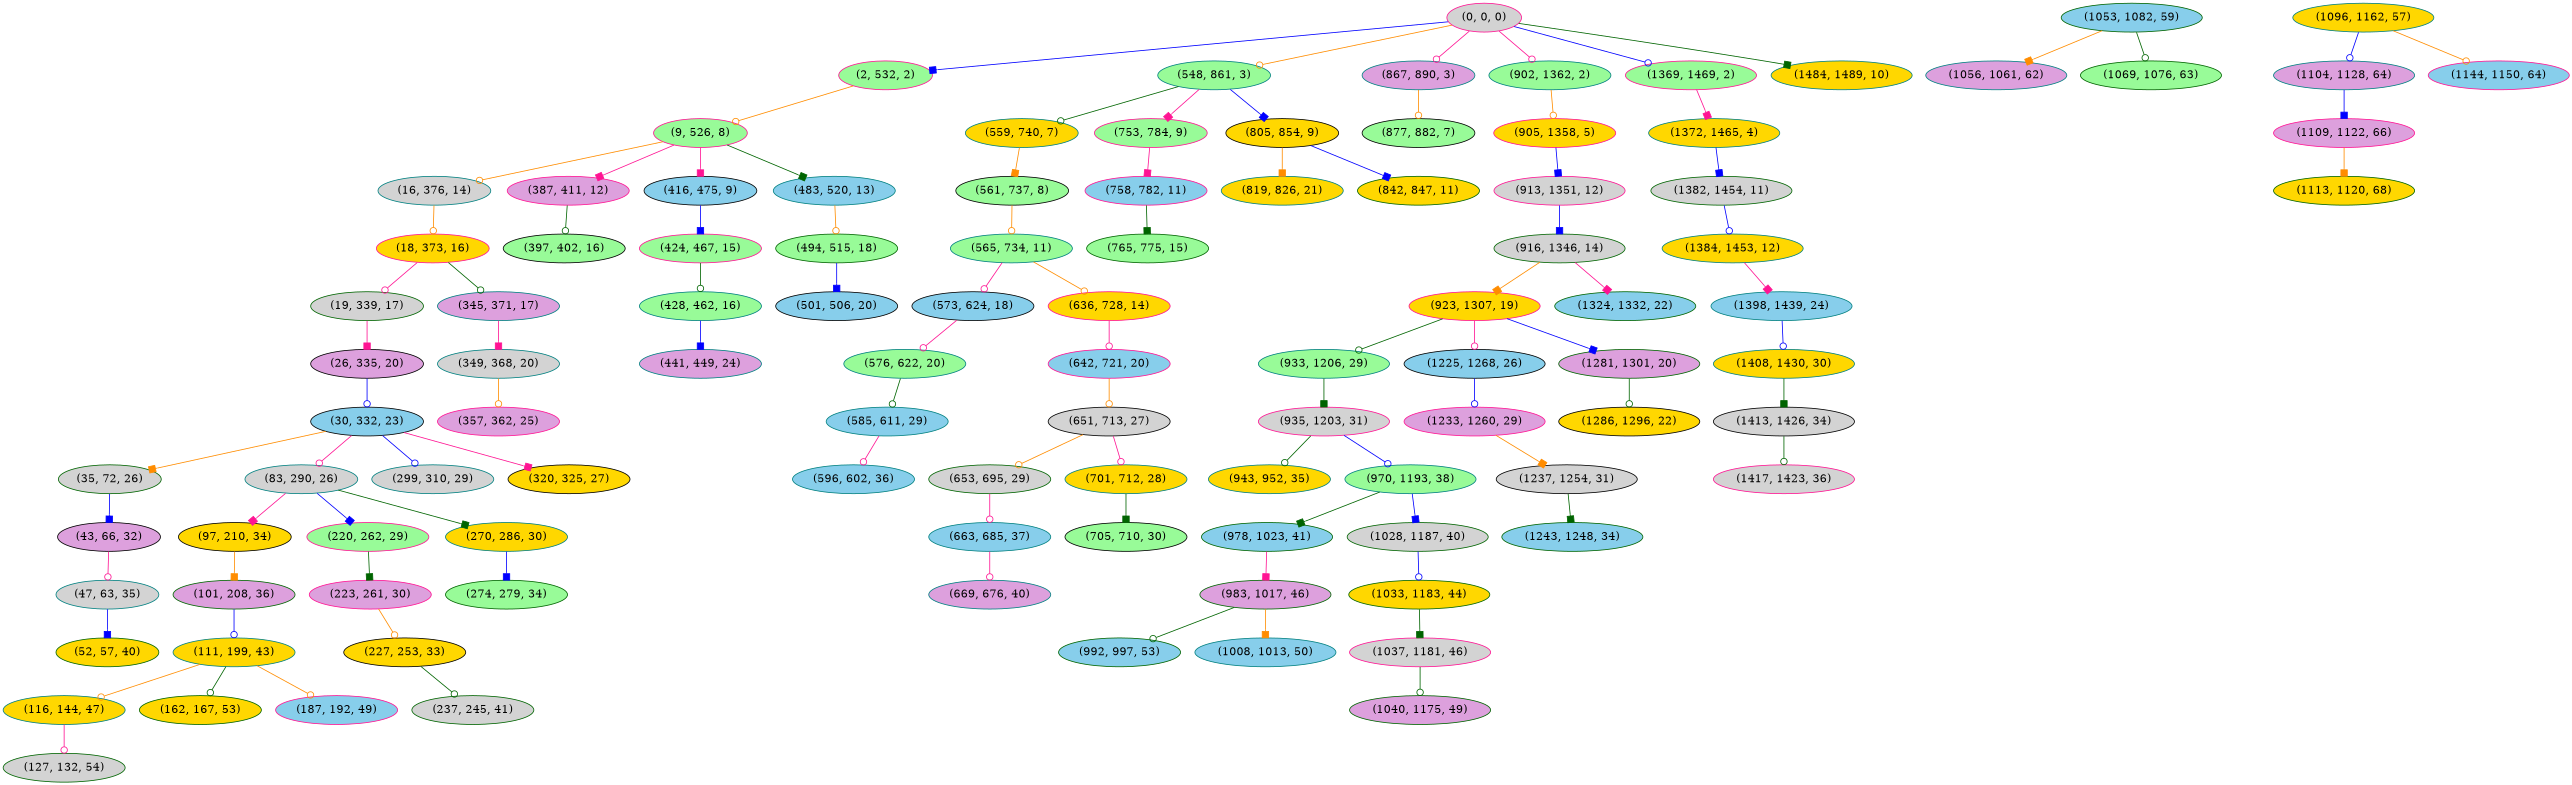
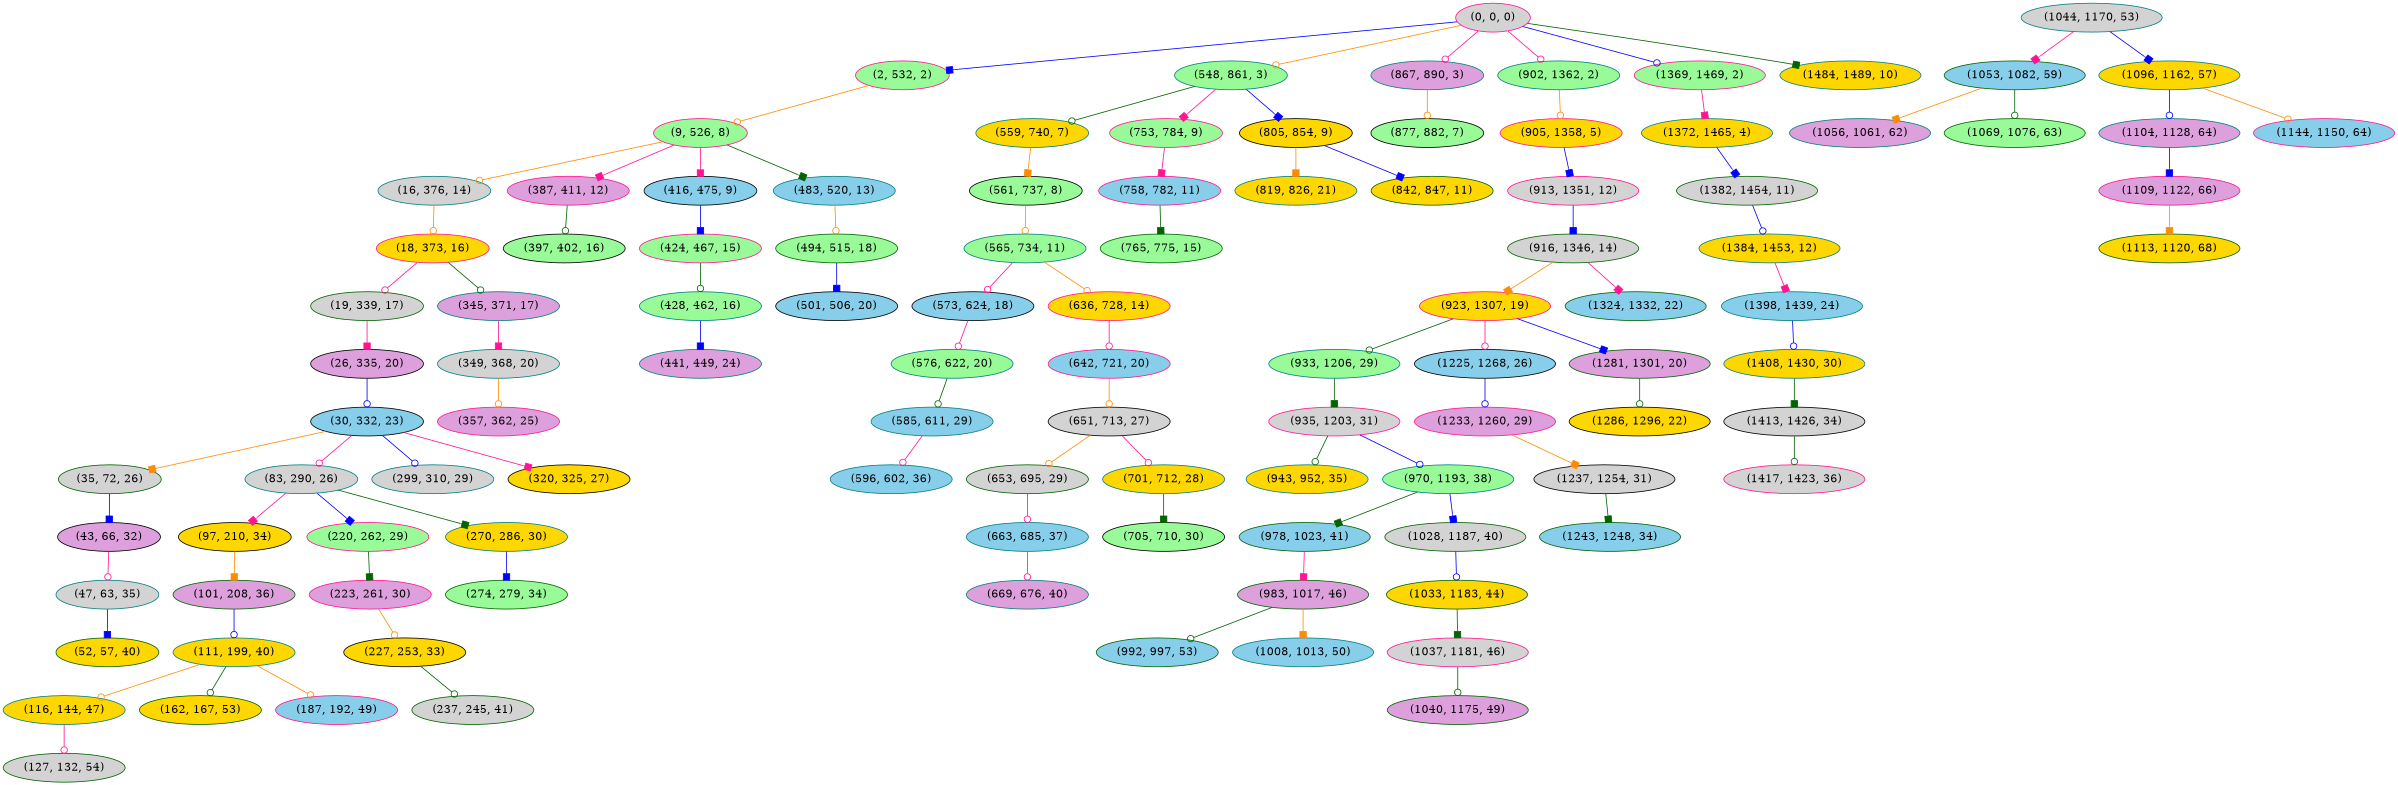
none -> (2092, 18)
(234, 652) -> (234, 652)
